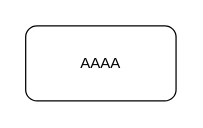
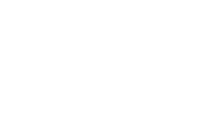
(101, 63) -> none
